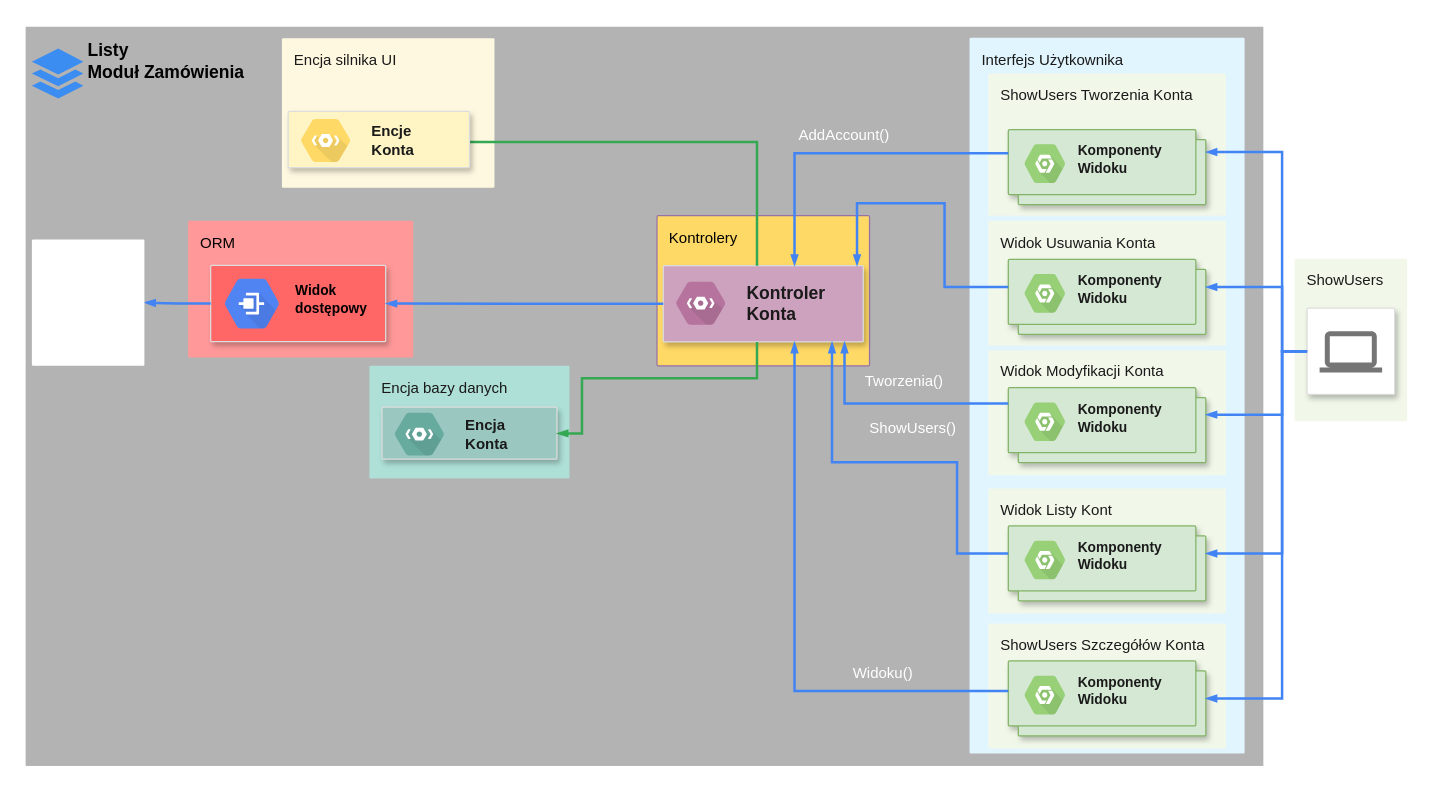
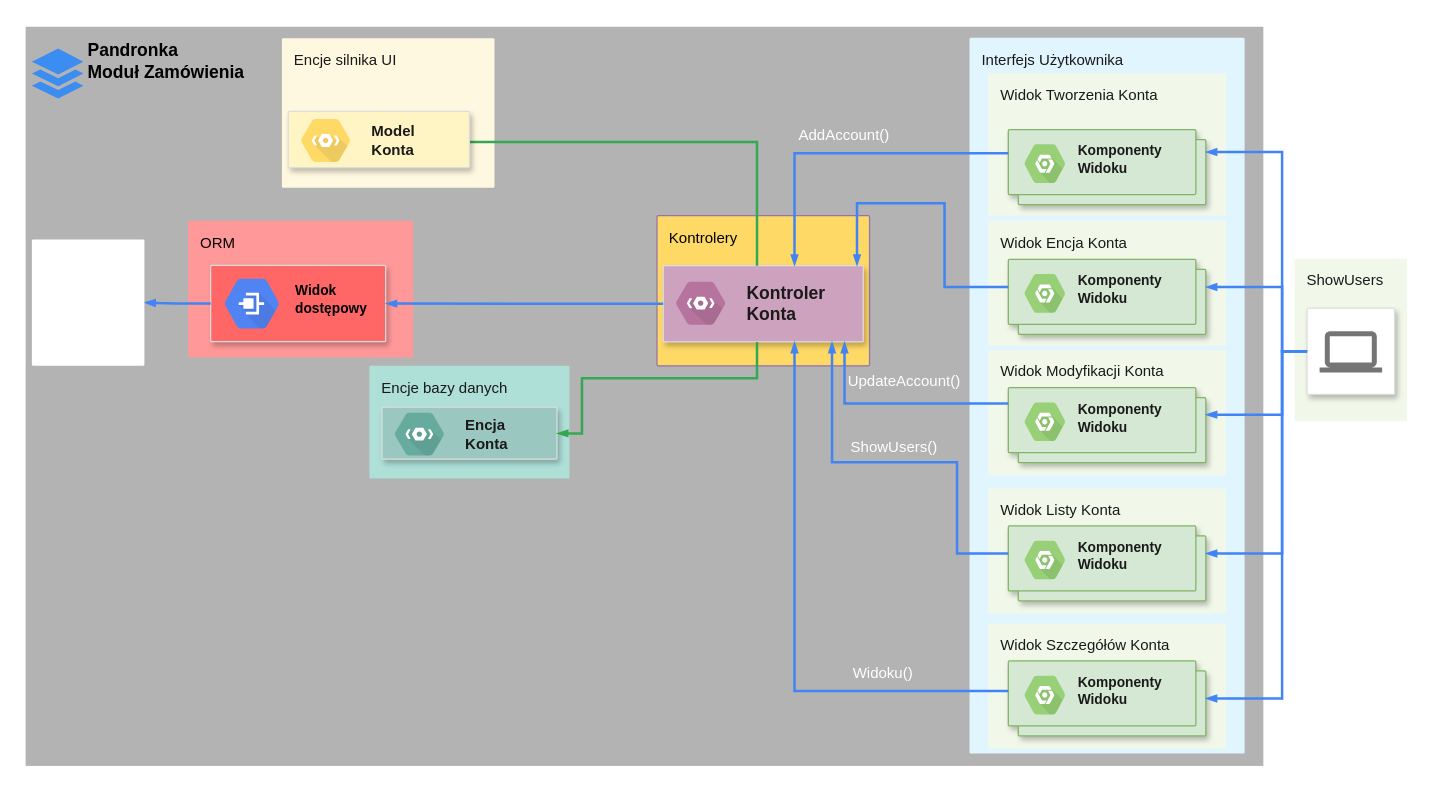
(352, 61) -> (352, 61)
(160, 62) -> (160, 62)
(1100, 96) -> (1081, 96)
(393, 141) -> (393, 141)
(1077, 243) -> (1066, 243)
(904, 382) -> (904, 382)
(449, 388) -> (449, 388)
(913, 428) -> (894, 446)
(1060, 511) -> (1064, 511)
(1106, 646) -> (1087, 646)
